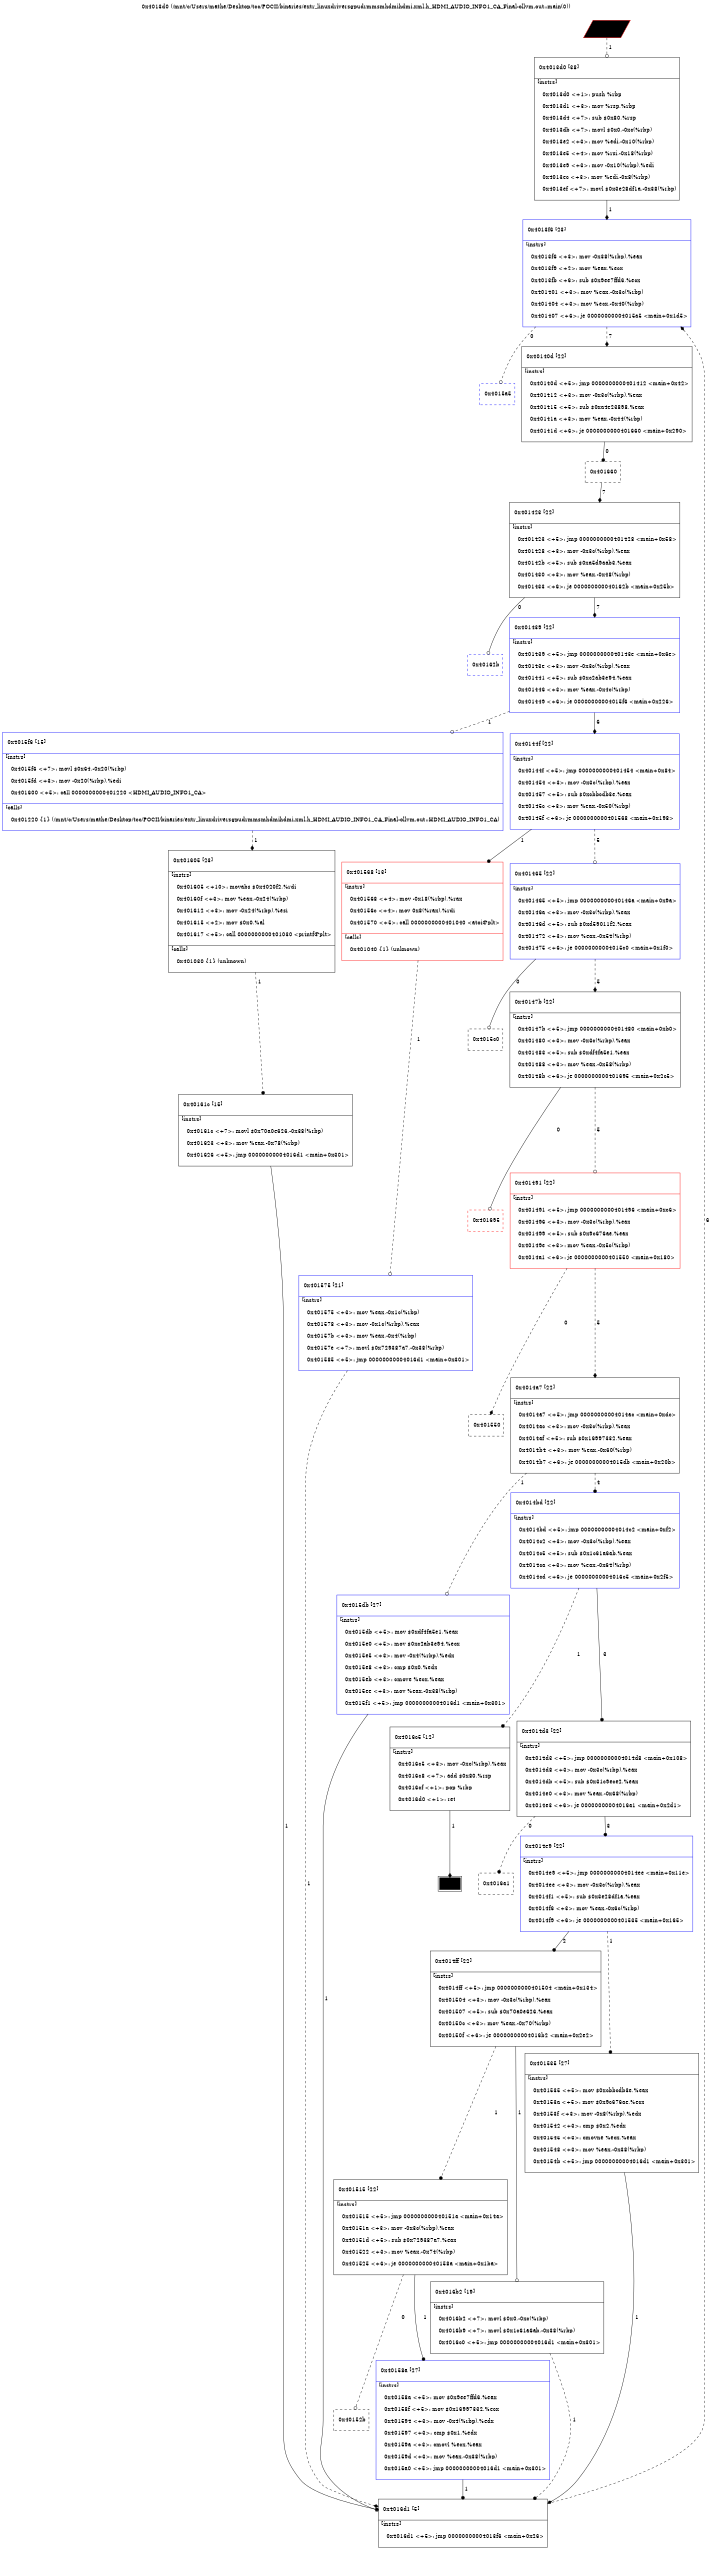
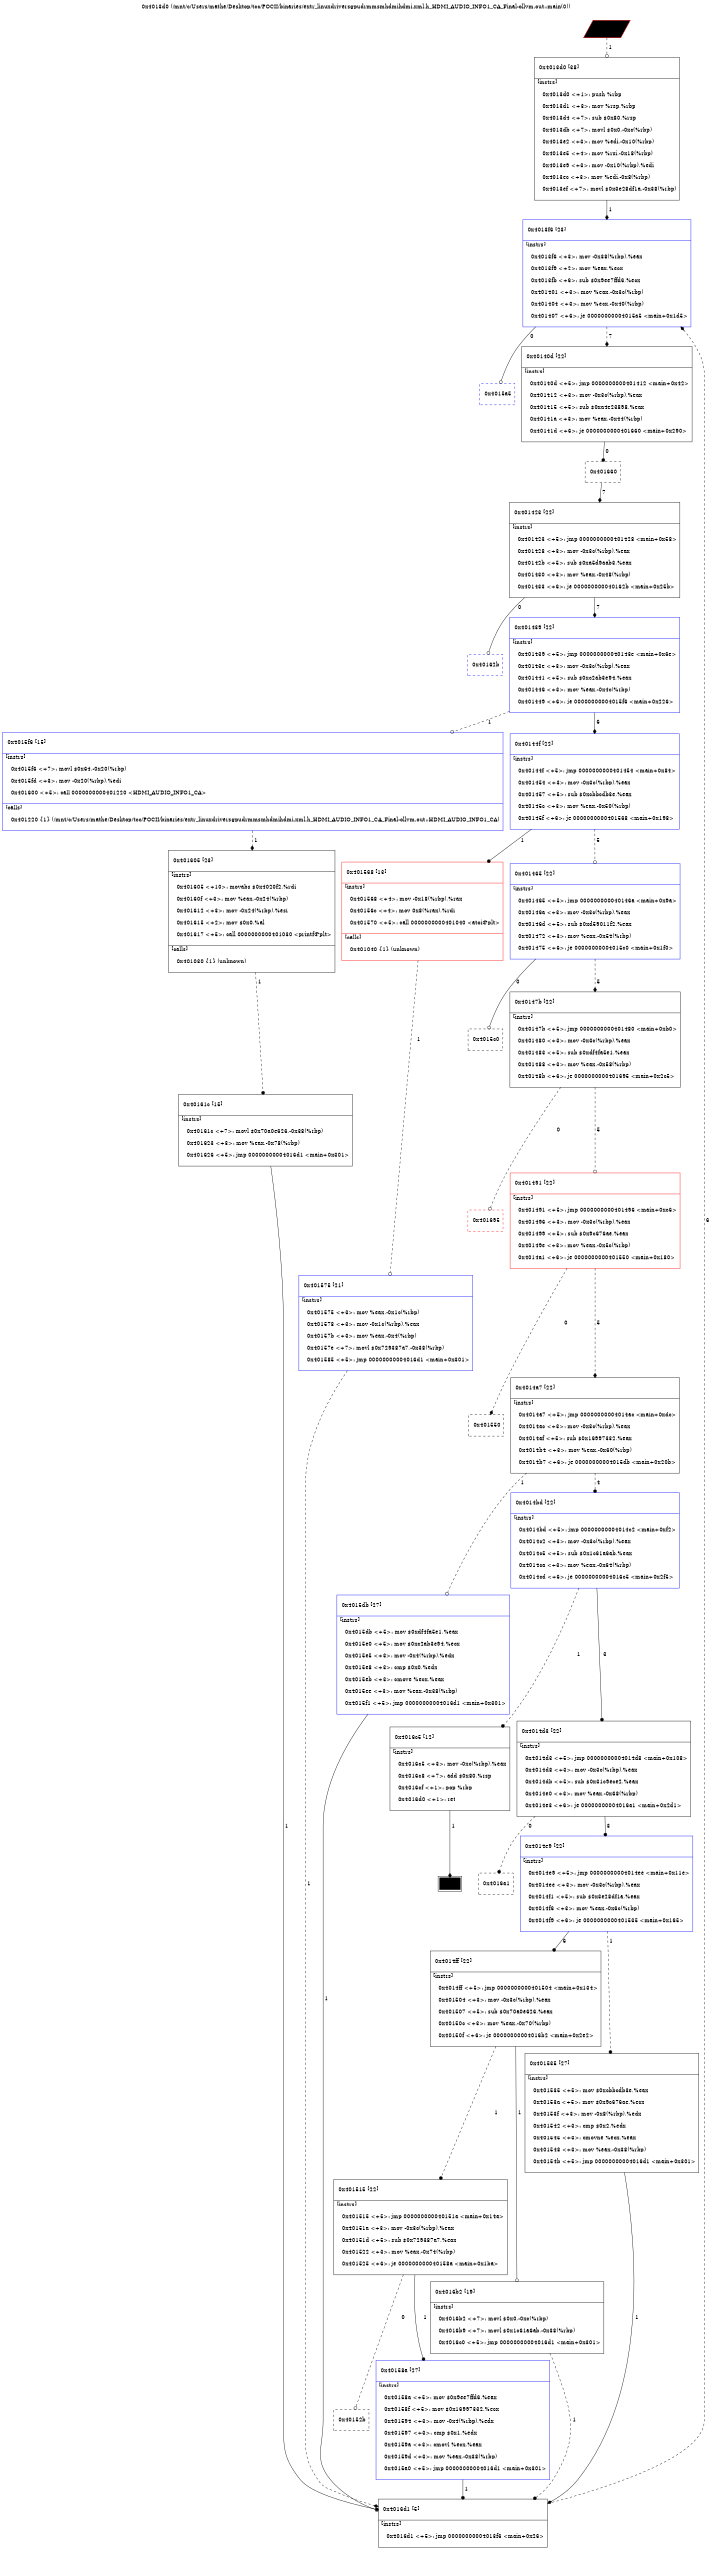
(515, 351) -> (515, 351)
(523, 1145) -> (523, 1145)
(564, 1941) -> (564, 1941)
